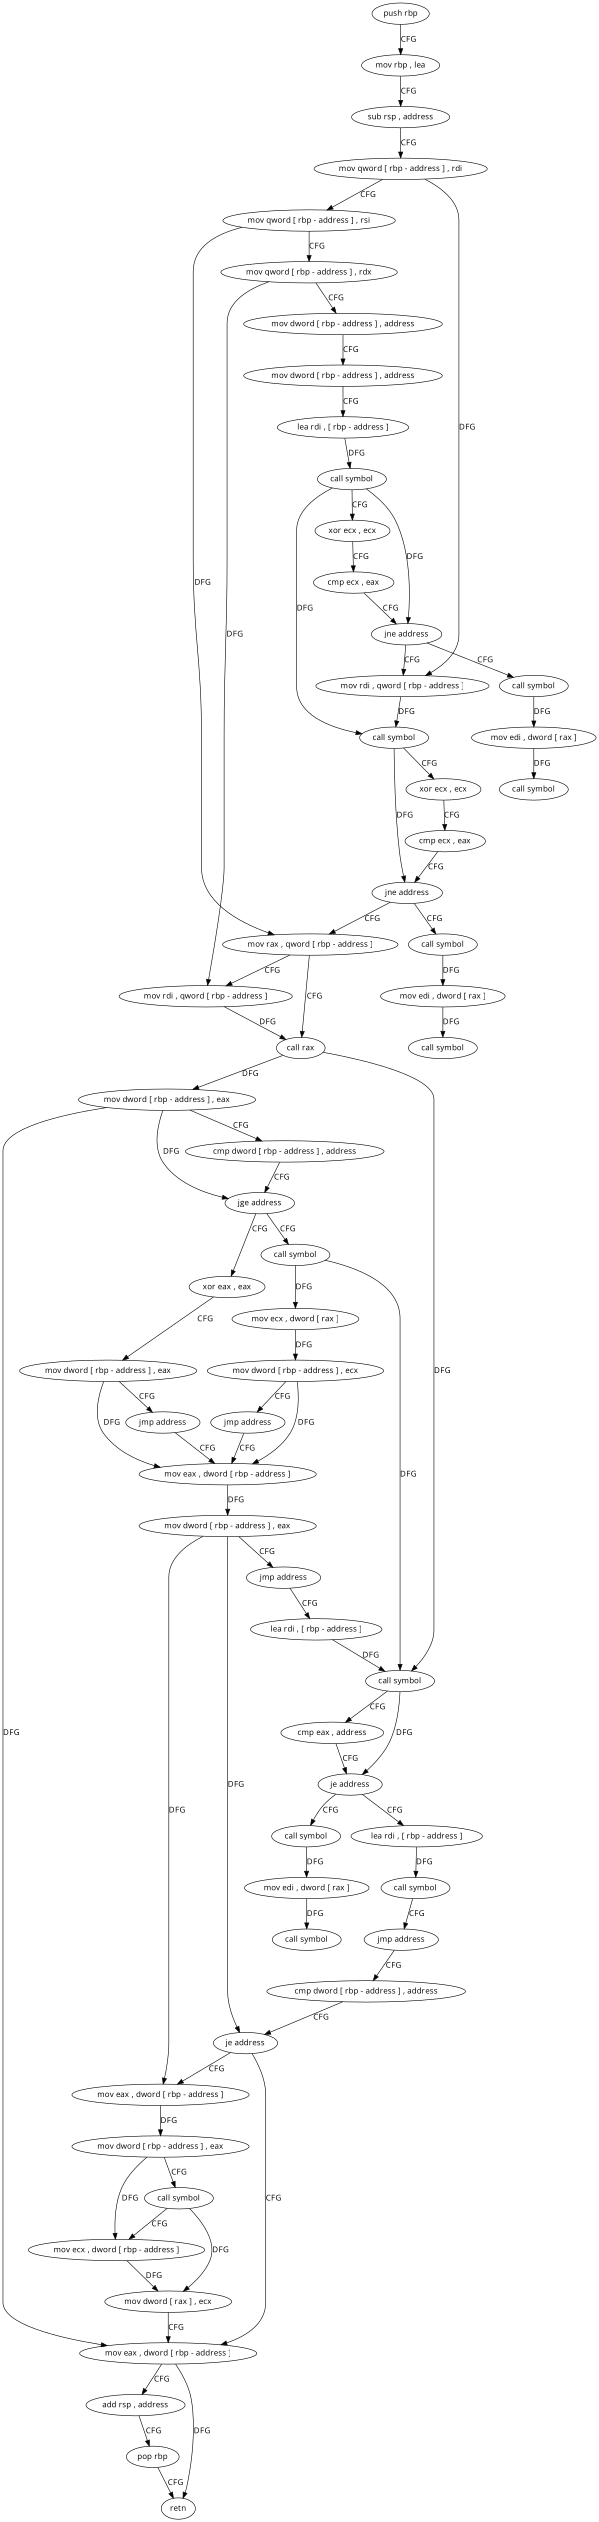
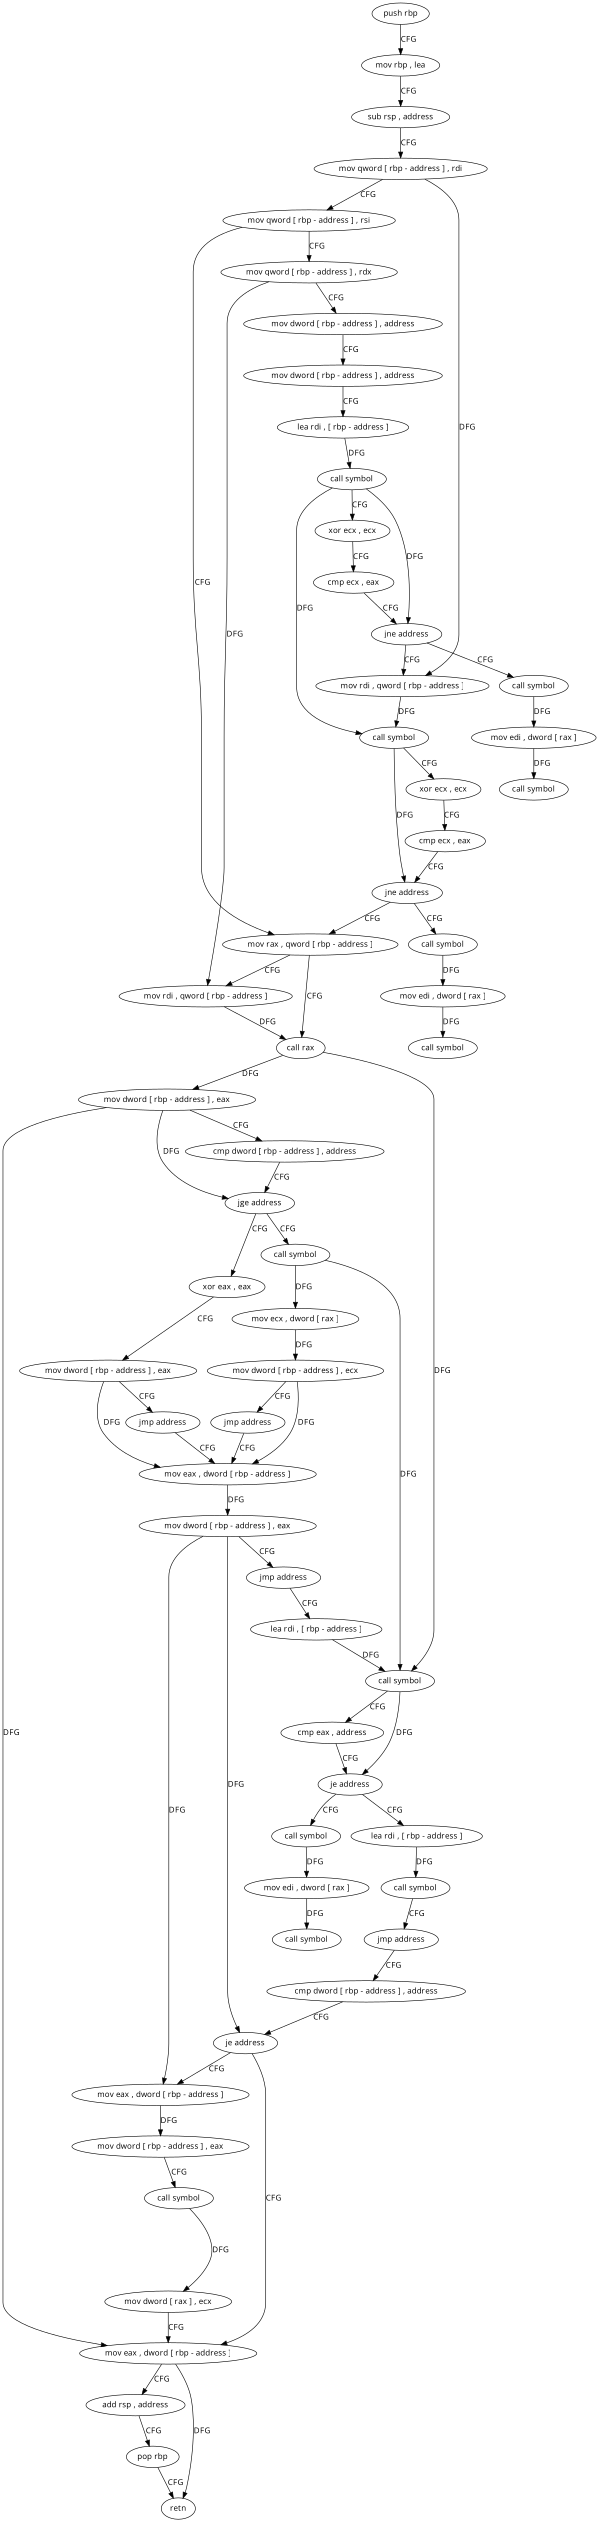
(203, 583) -> (203, 583)
(117, 2250) -> none
